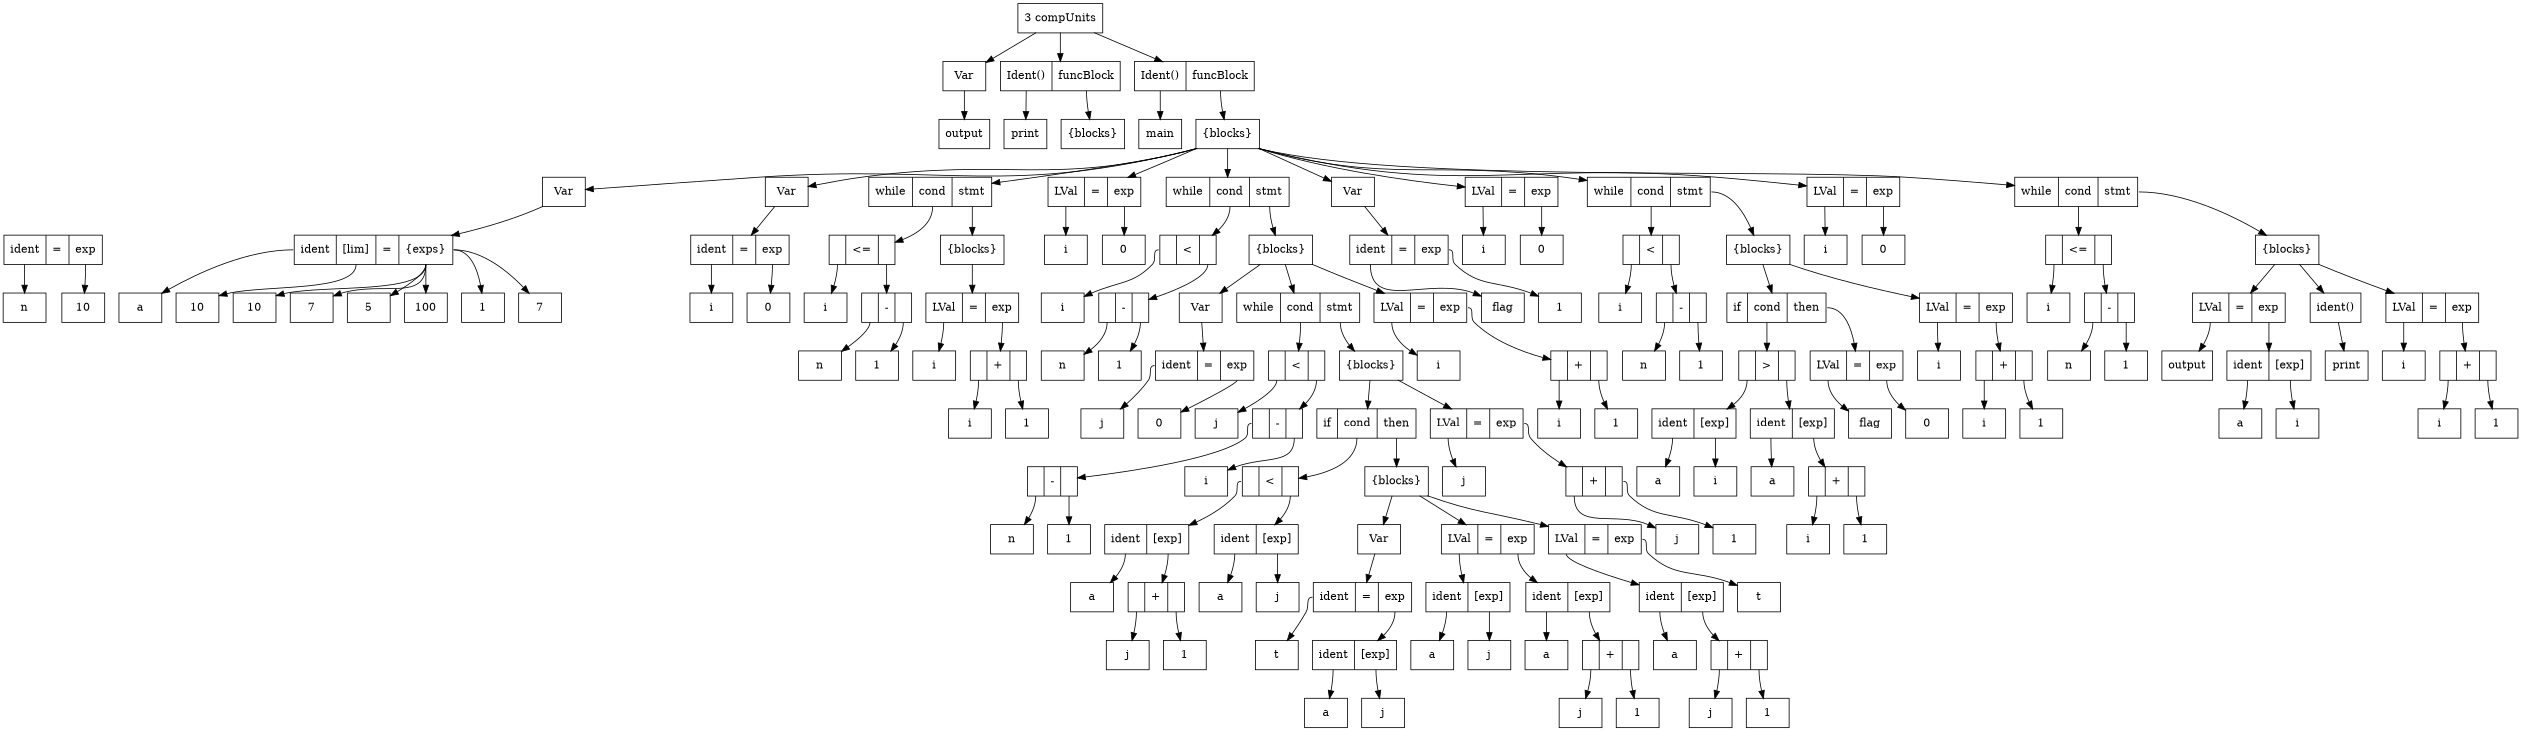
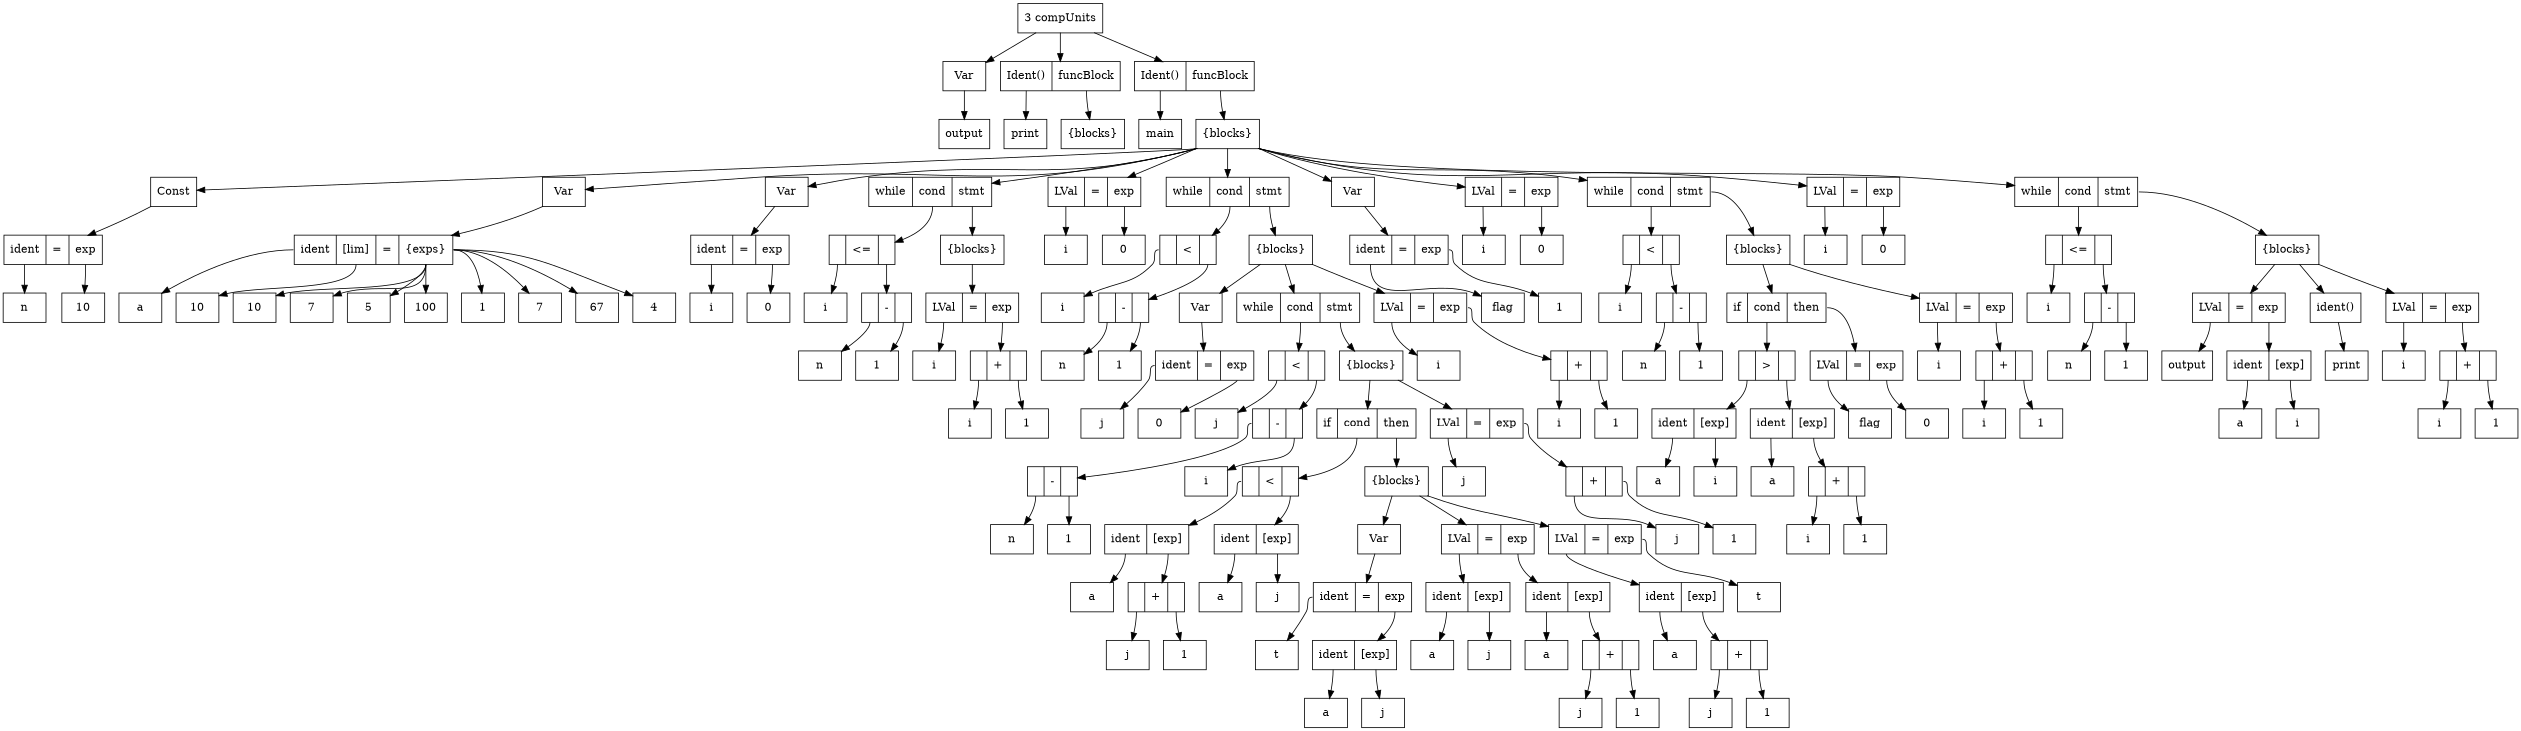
none -> (174, 192)
none -> (597, 308)
none -> (654, 308)
